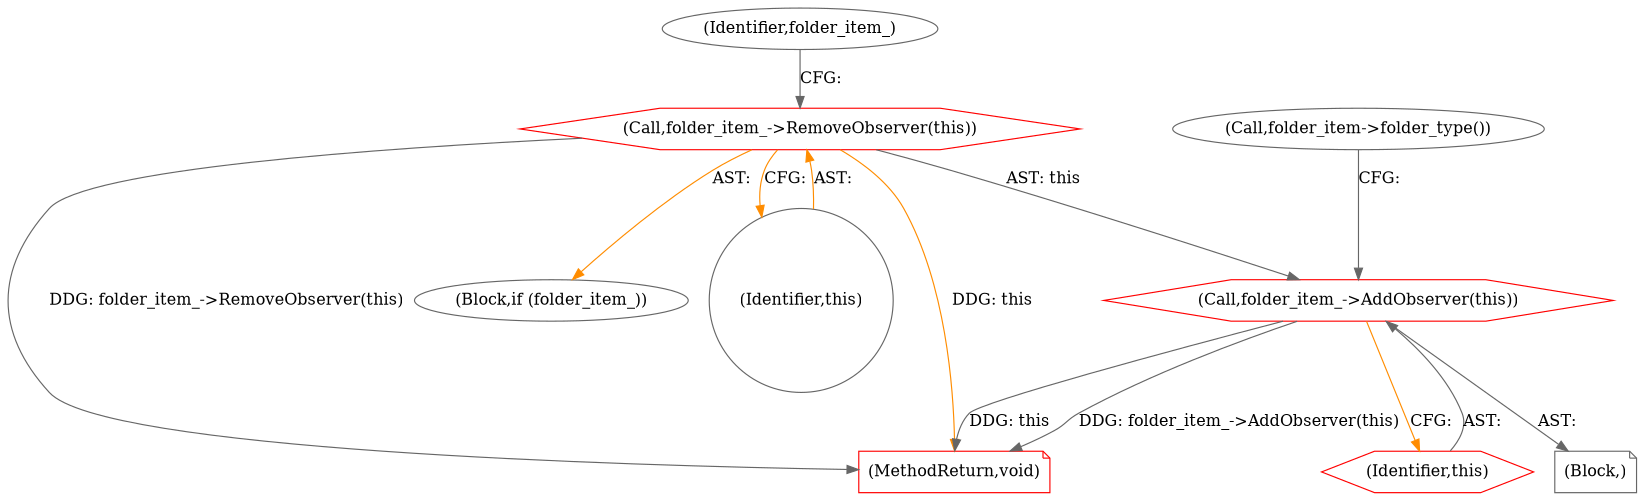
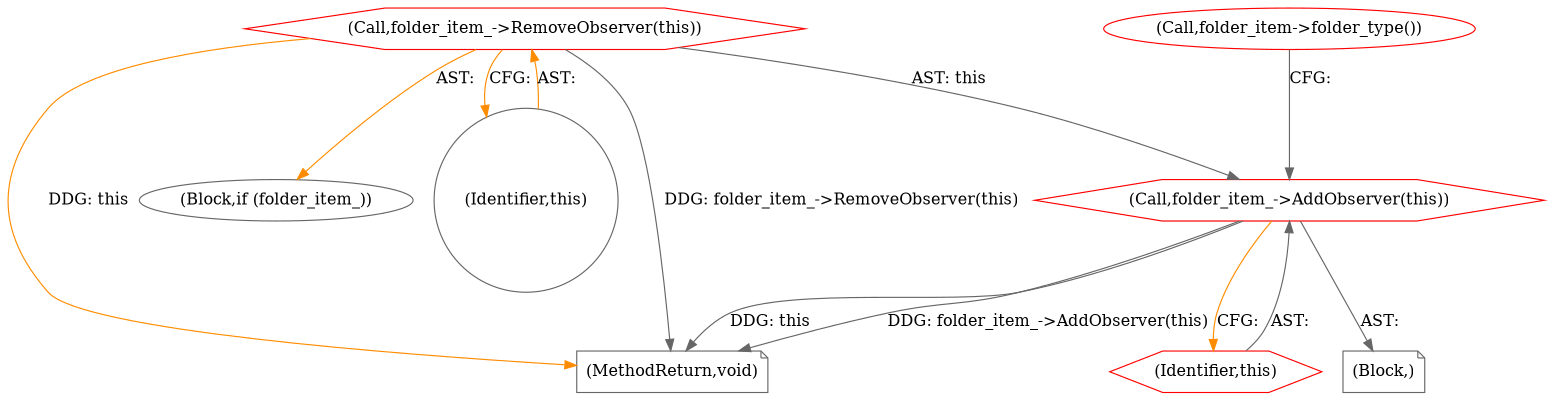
(800, 29) -> none
(1359, 129) -> (1289, 29)
(954, 472) -> (672, 372)
